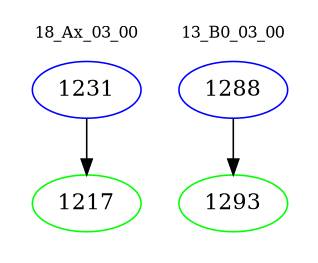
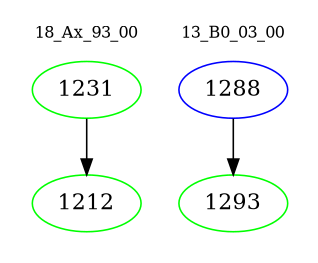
(87, 34) -> (87, 34)
(87, 90) -> (87, 90)
(87, 203) -> (87, 203)
